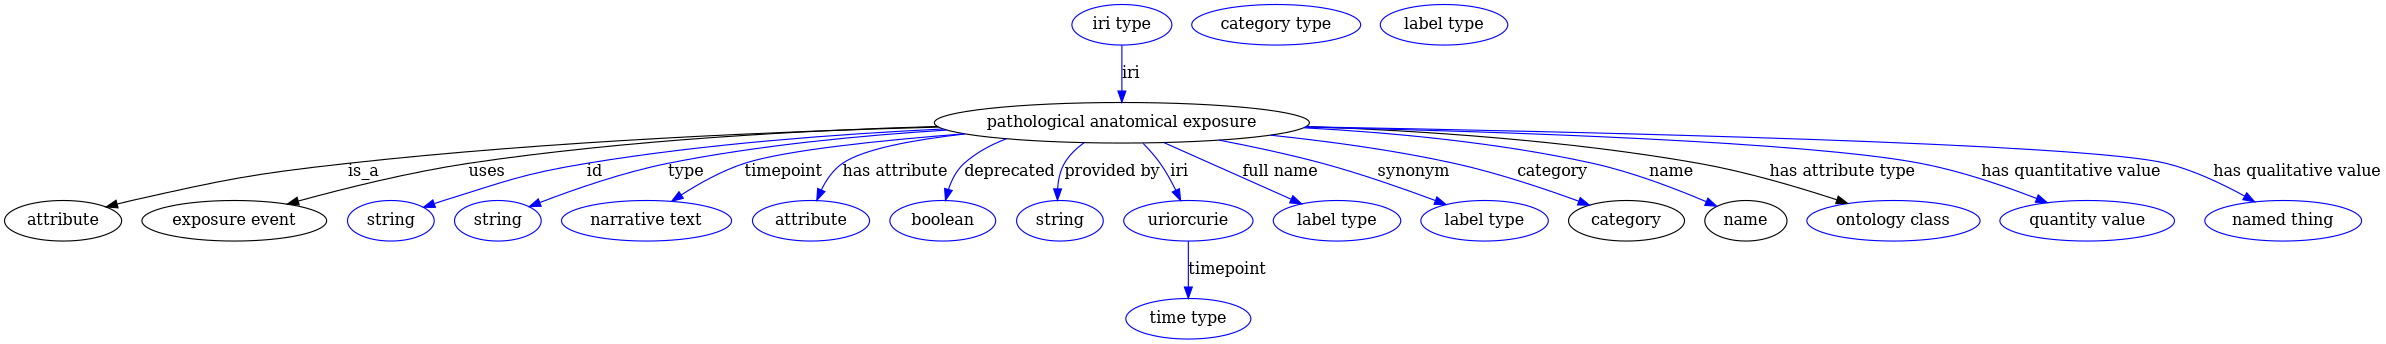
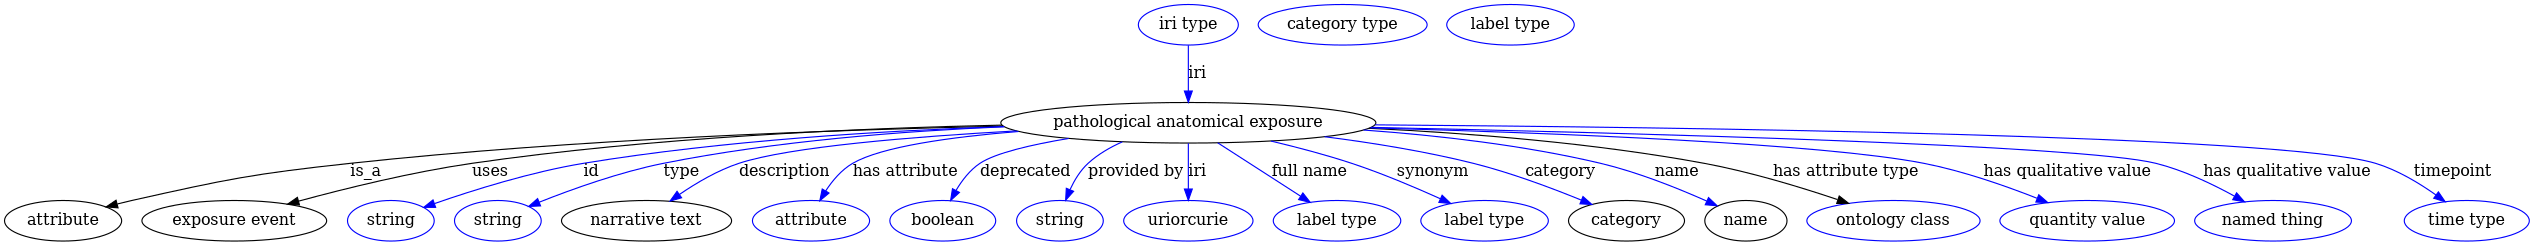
(784, 172) -> (785, 172)
(2071, 172) -> (2067, 172)
(647, 221) -> (647, 221)
(1188, 264) -> (1910, 133)
